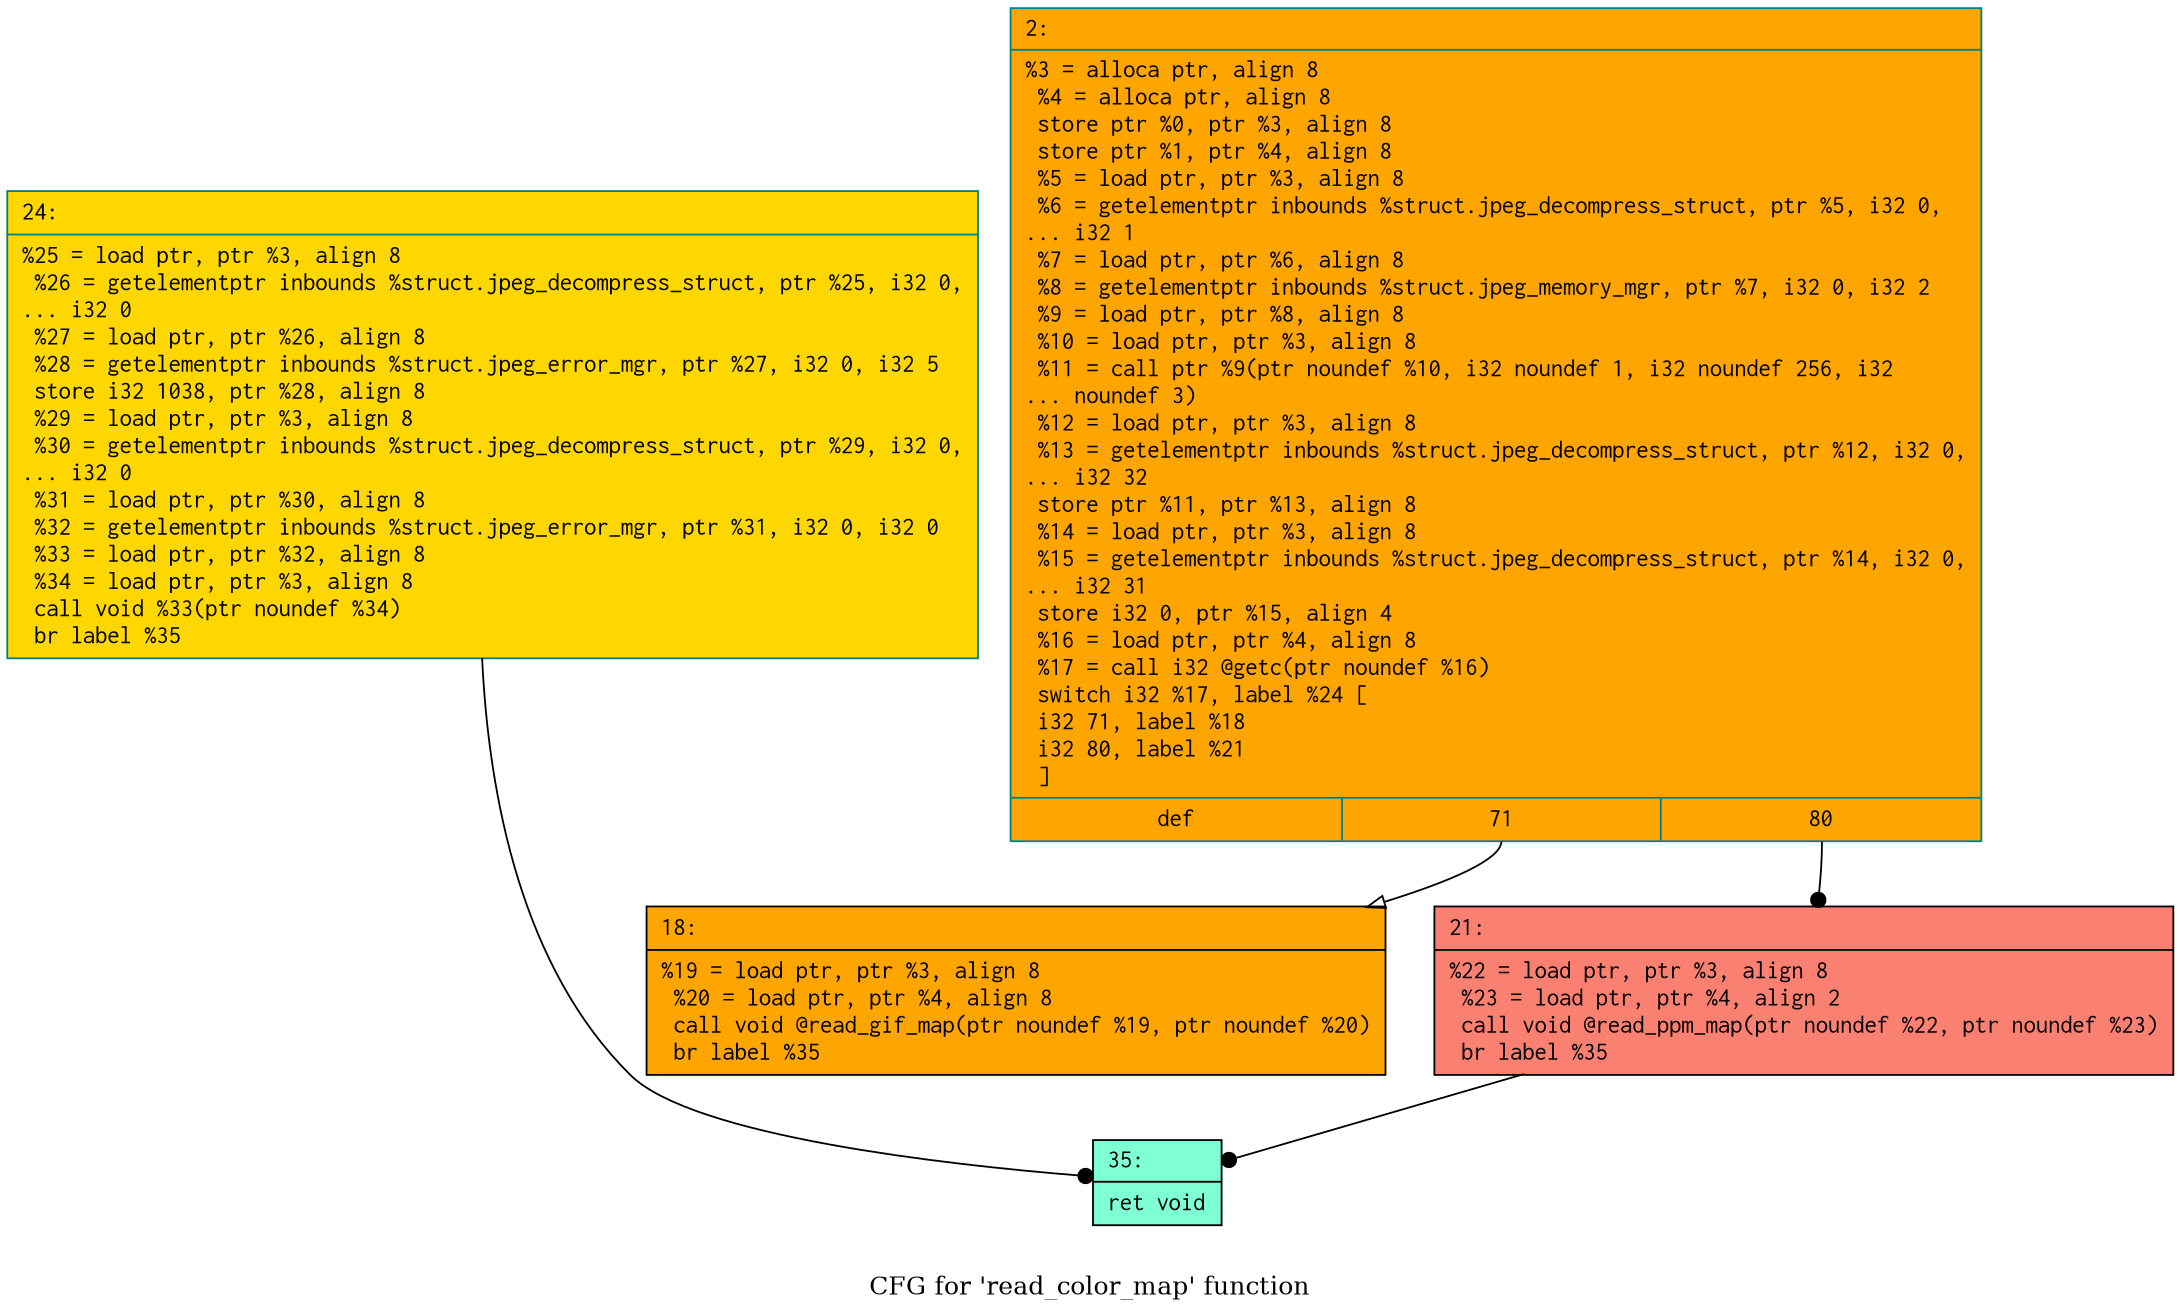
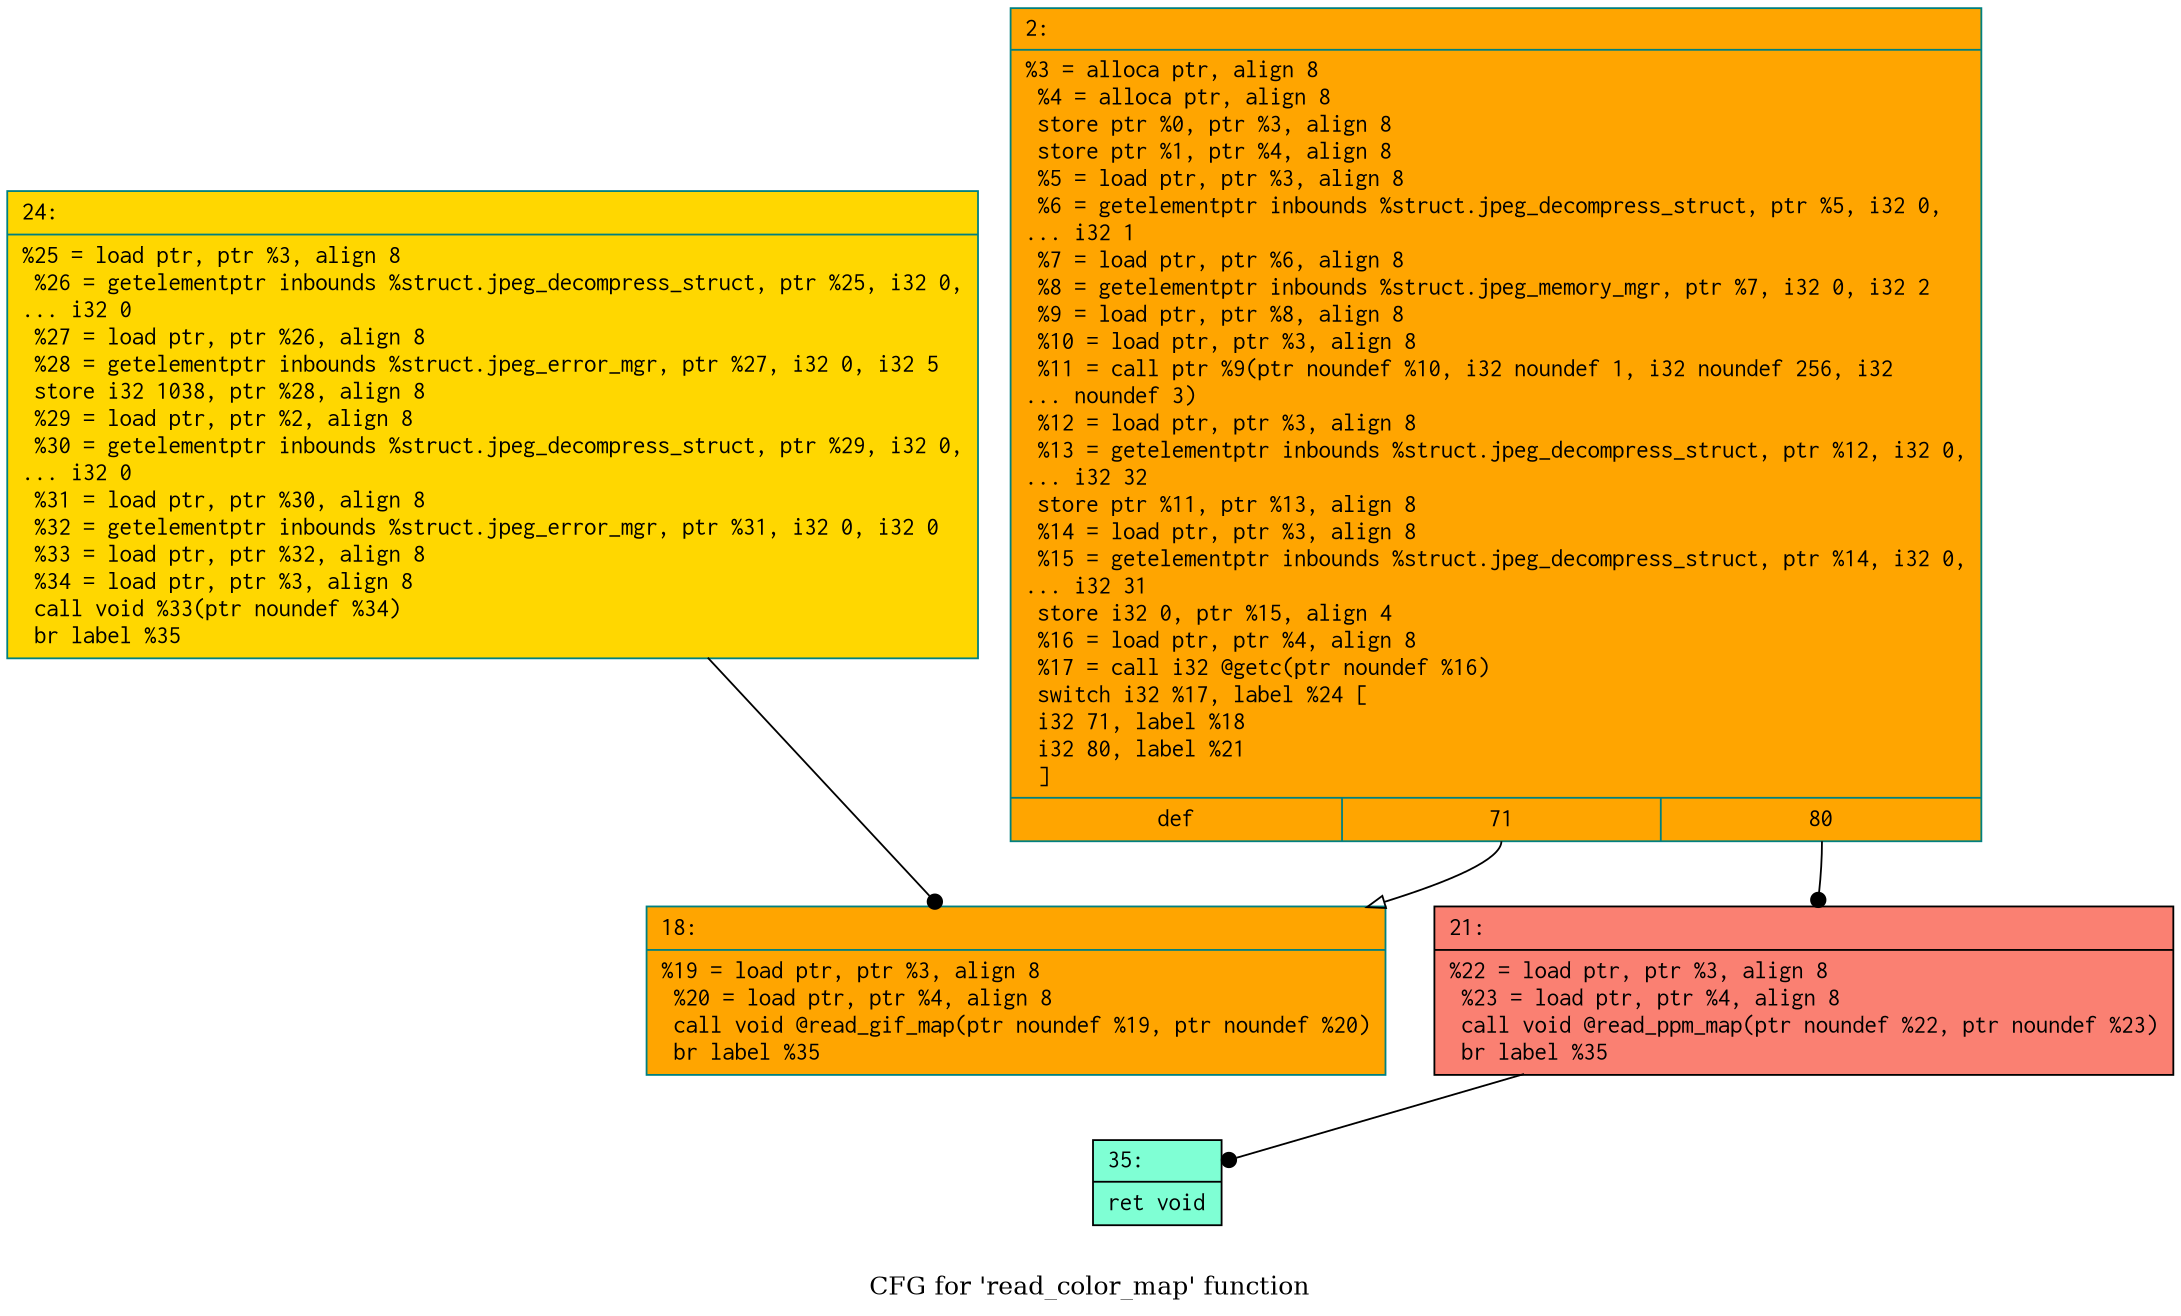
(218, 418) -> (218, 418)
(1016, 991) -> (1016, 991)
(1645, 998) -> (1645, 998)
(635, 1078) -> (819, 777)
